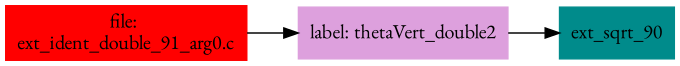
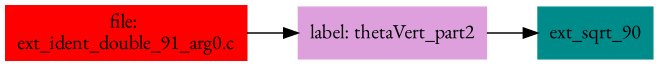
(403, 33) -> (392, 33)
